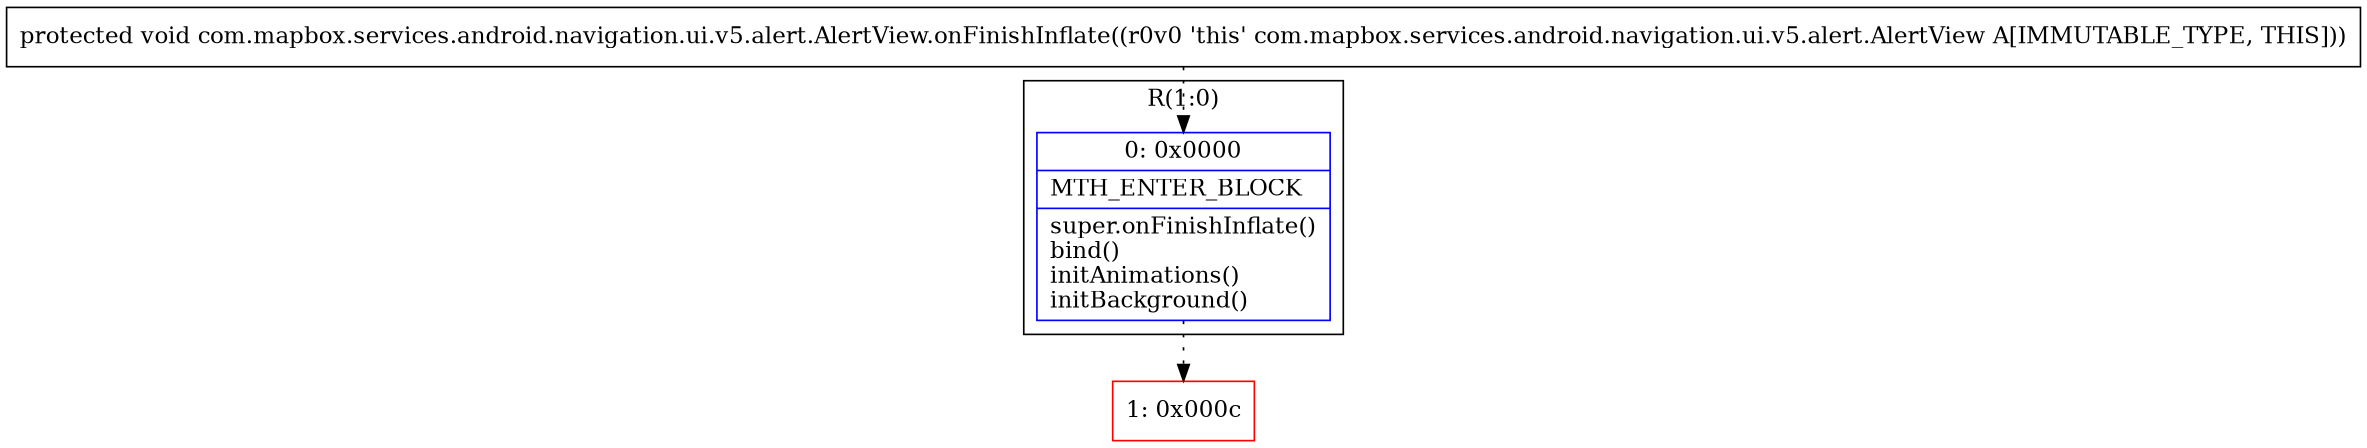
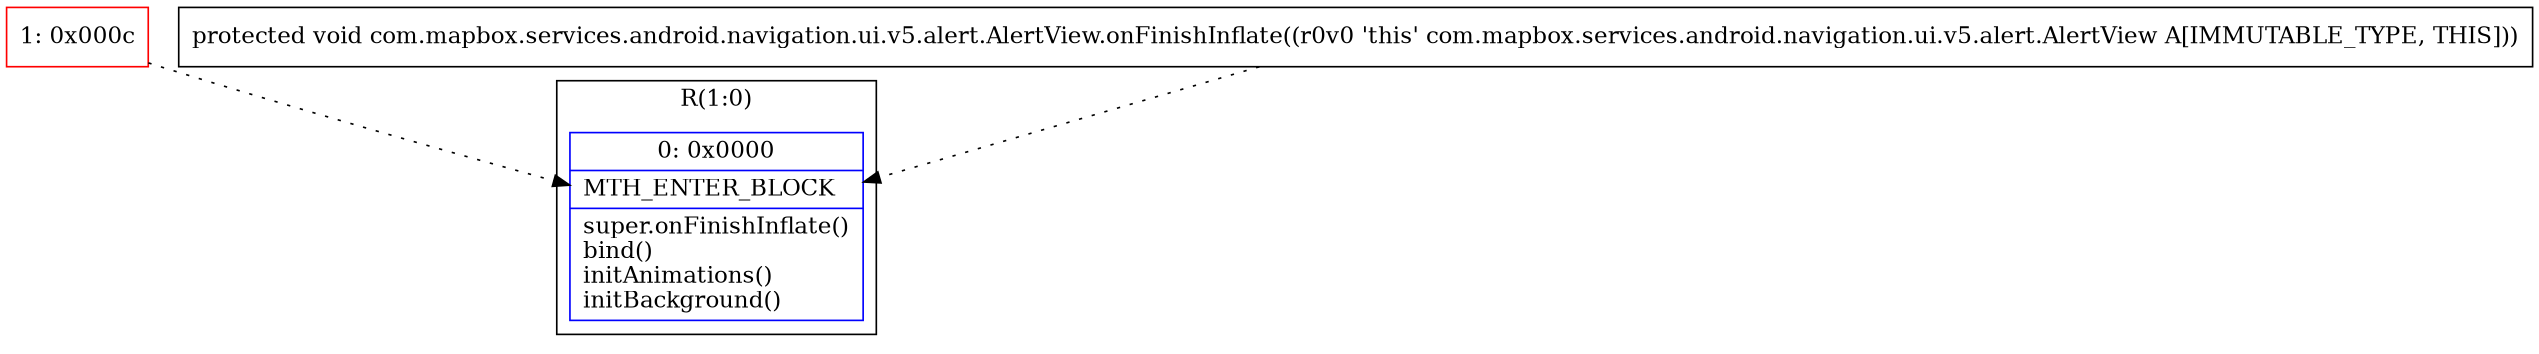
(1184, 345) -> (351, 123)
